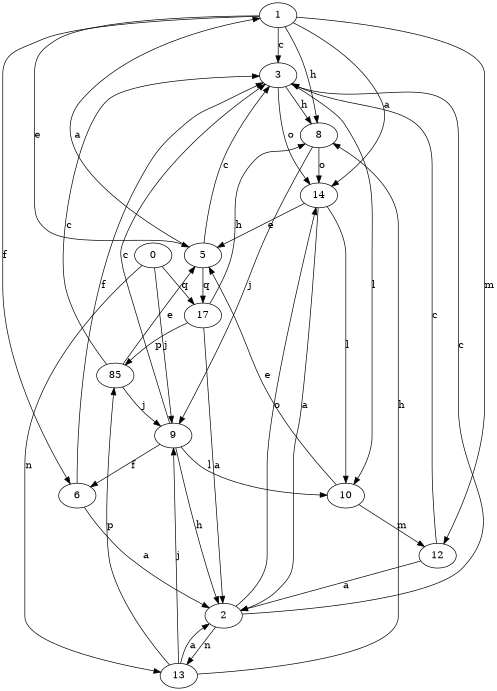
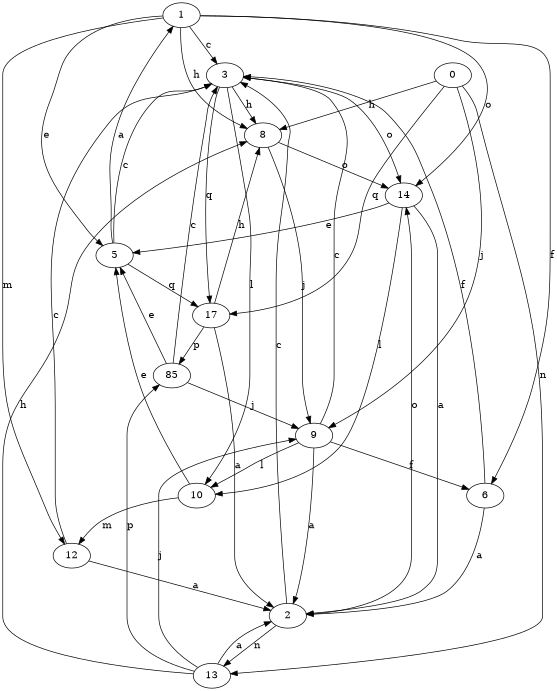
none -> (361, 104)
(387, 105) -> (488, 105)
none -> (206, 191)
(199, 526) -> (312, 526)
